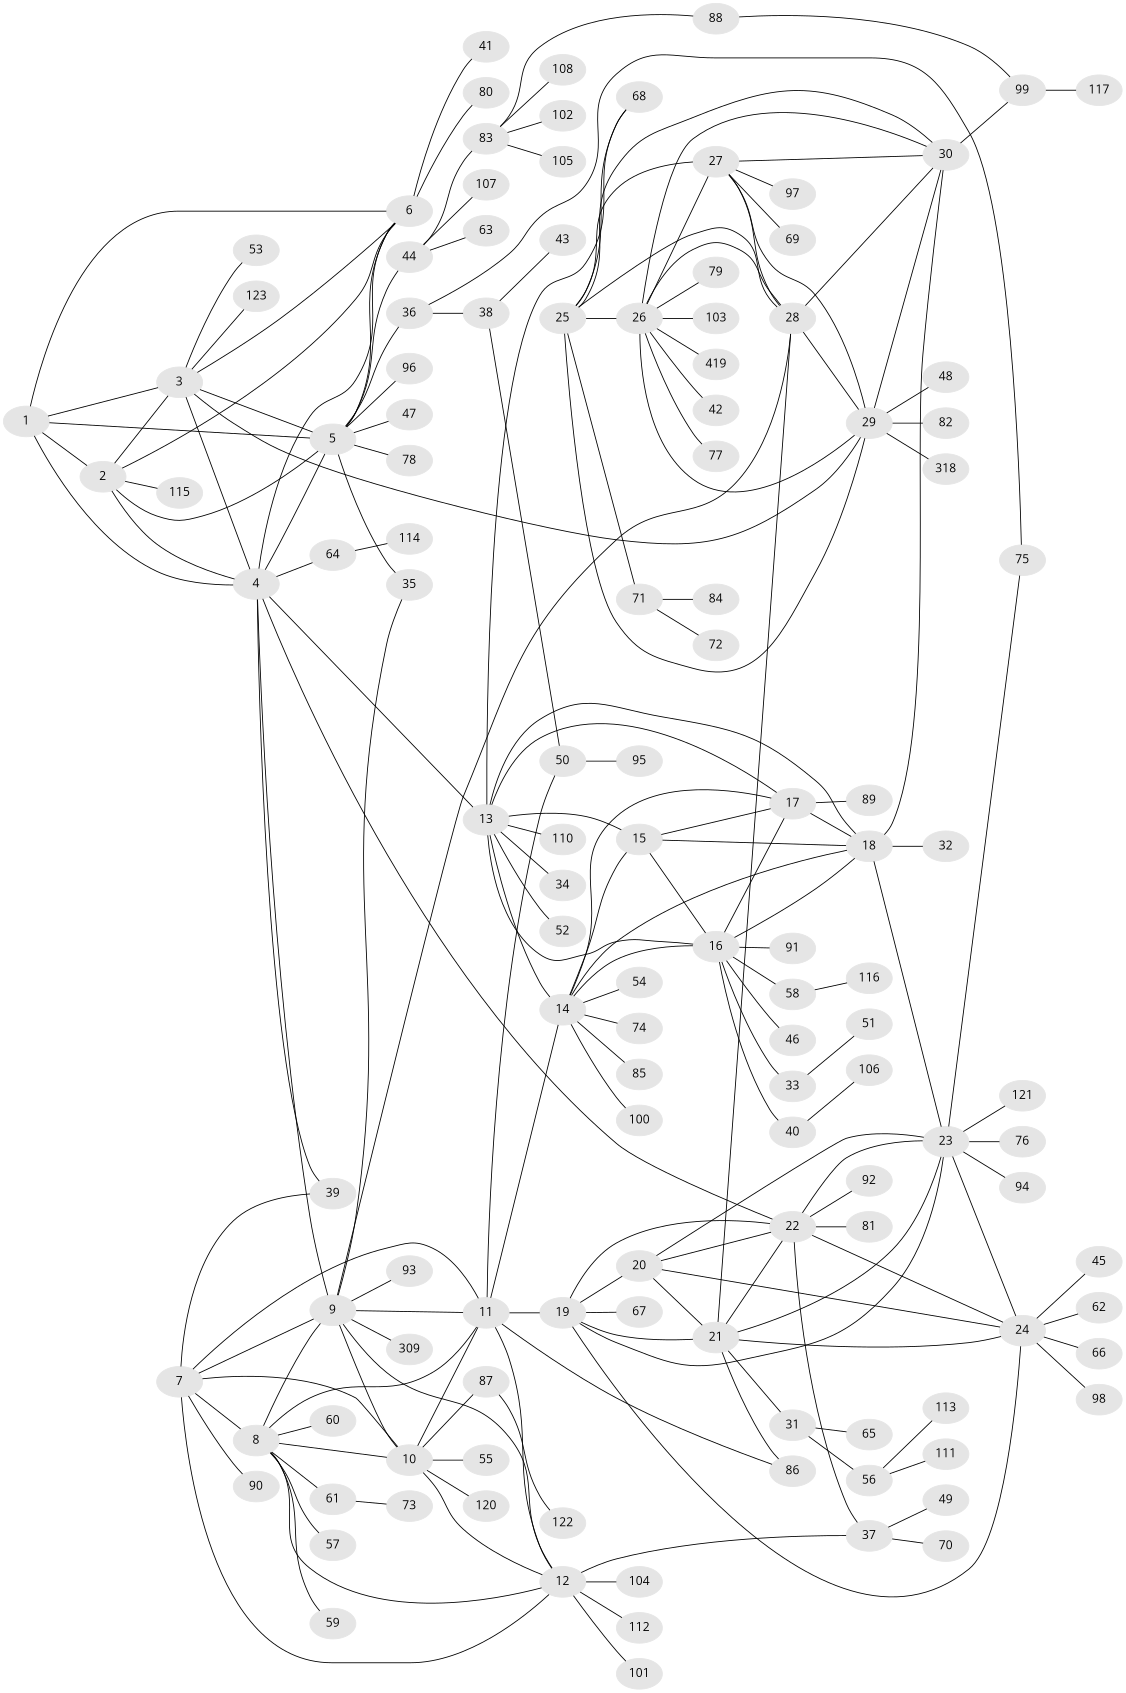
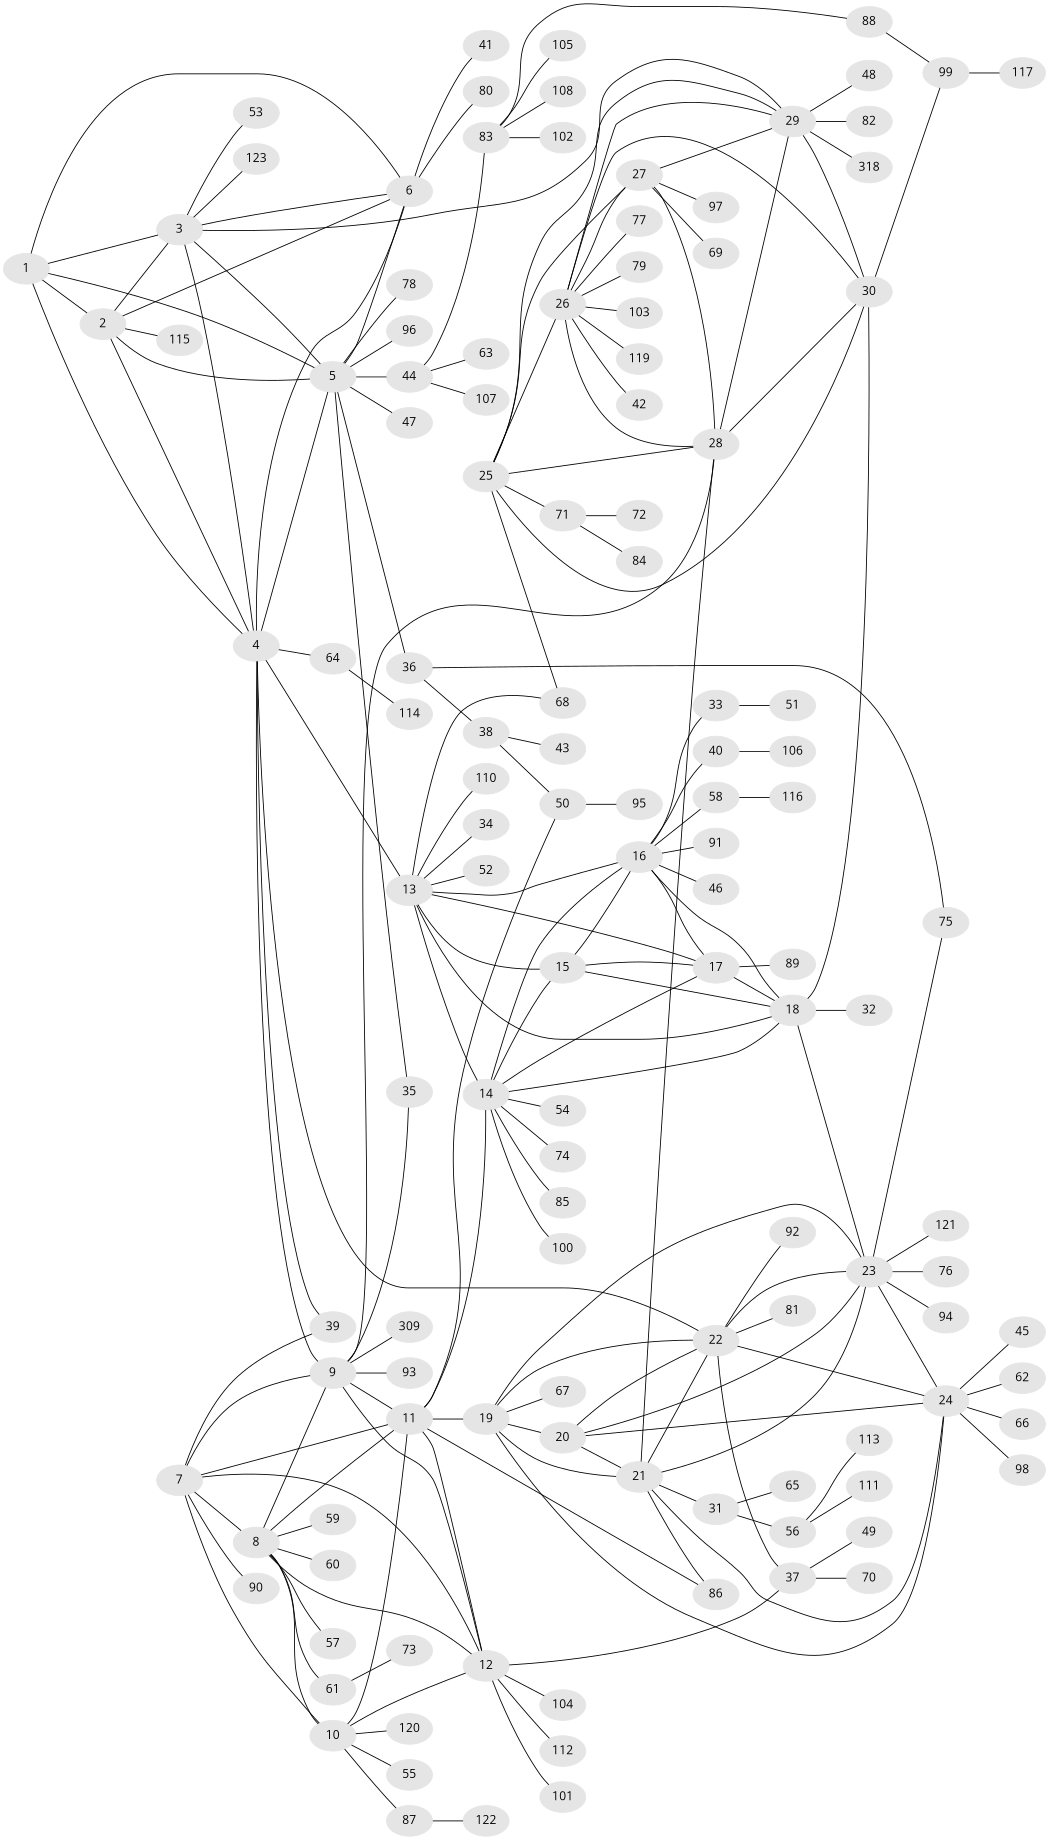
(831, 158) -> none
(716, 364) -> (639, 359)
(362, 1381) -> none
